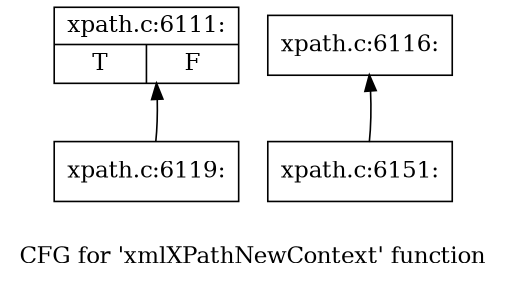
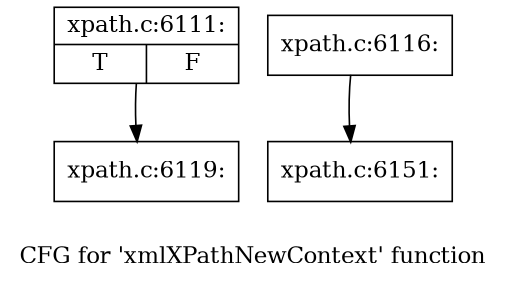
(371, 117) -> (349, 100)
(157, 121) -> (136, 104)
